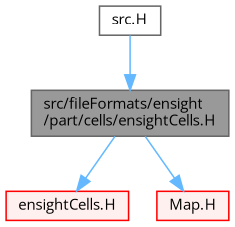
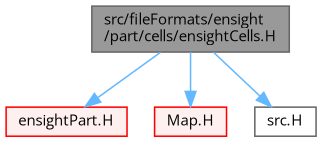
(130, 55) -> (237, 74)
(67, 206) -> (67, 122)
